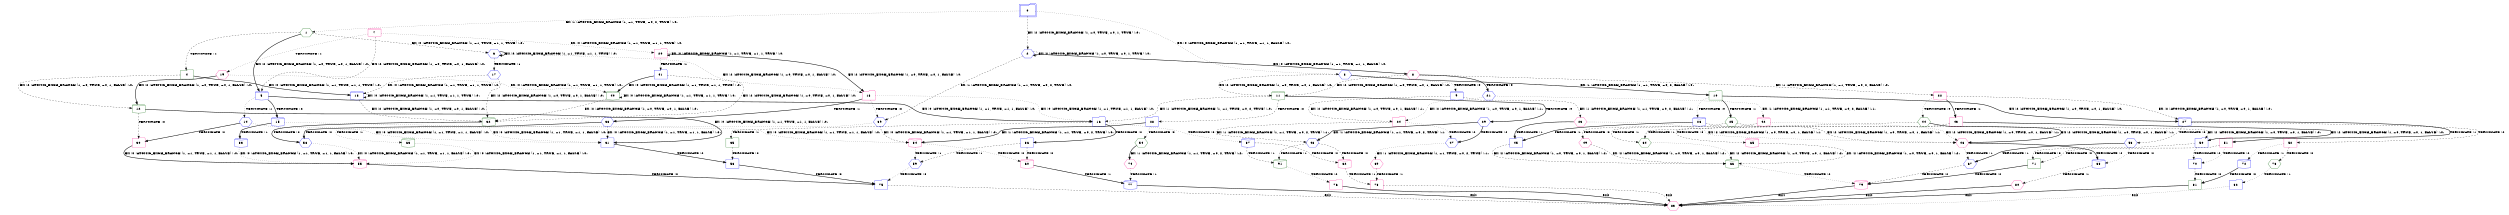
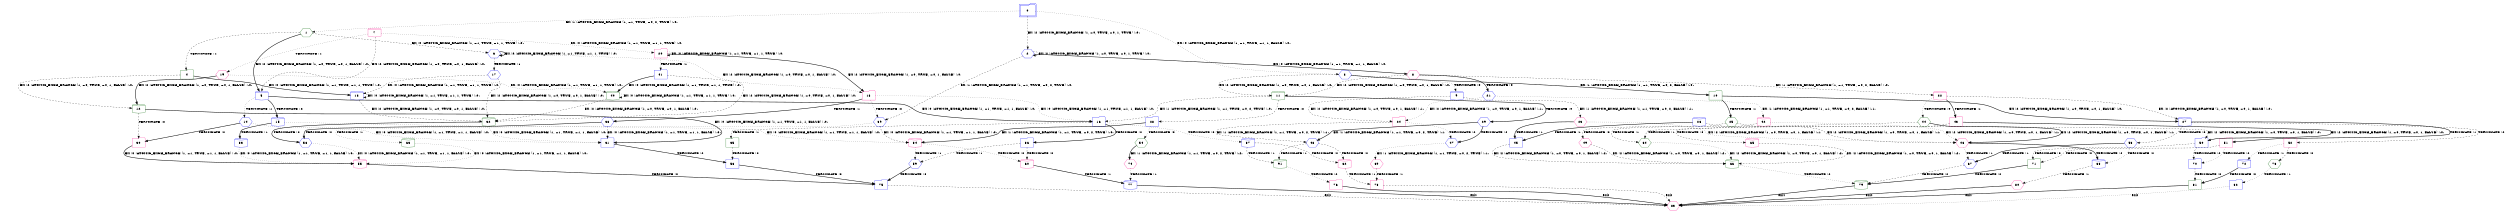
(1699, 104) -> none
(900, 173) -> (900, 173)
(1861, 185) -> (1861, 185)
